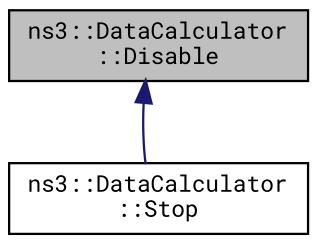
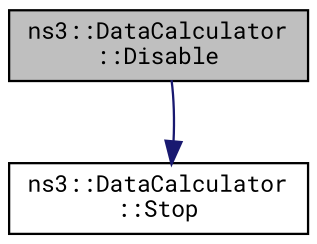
(143, 134) -> (174, 111)
